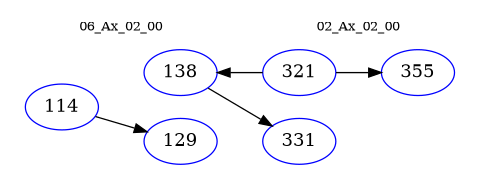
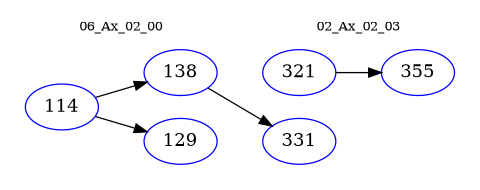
(359, 27) -> (359, 27)
(245, 73) -> (115, 92)
